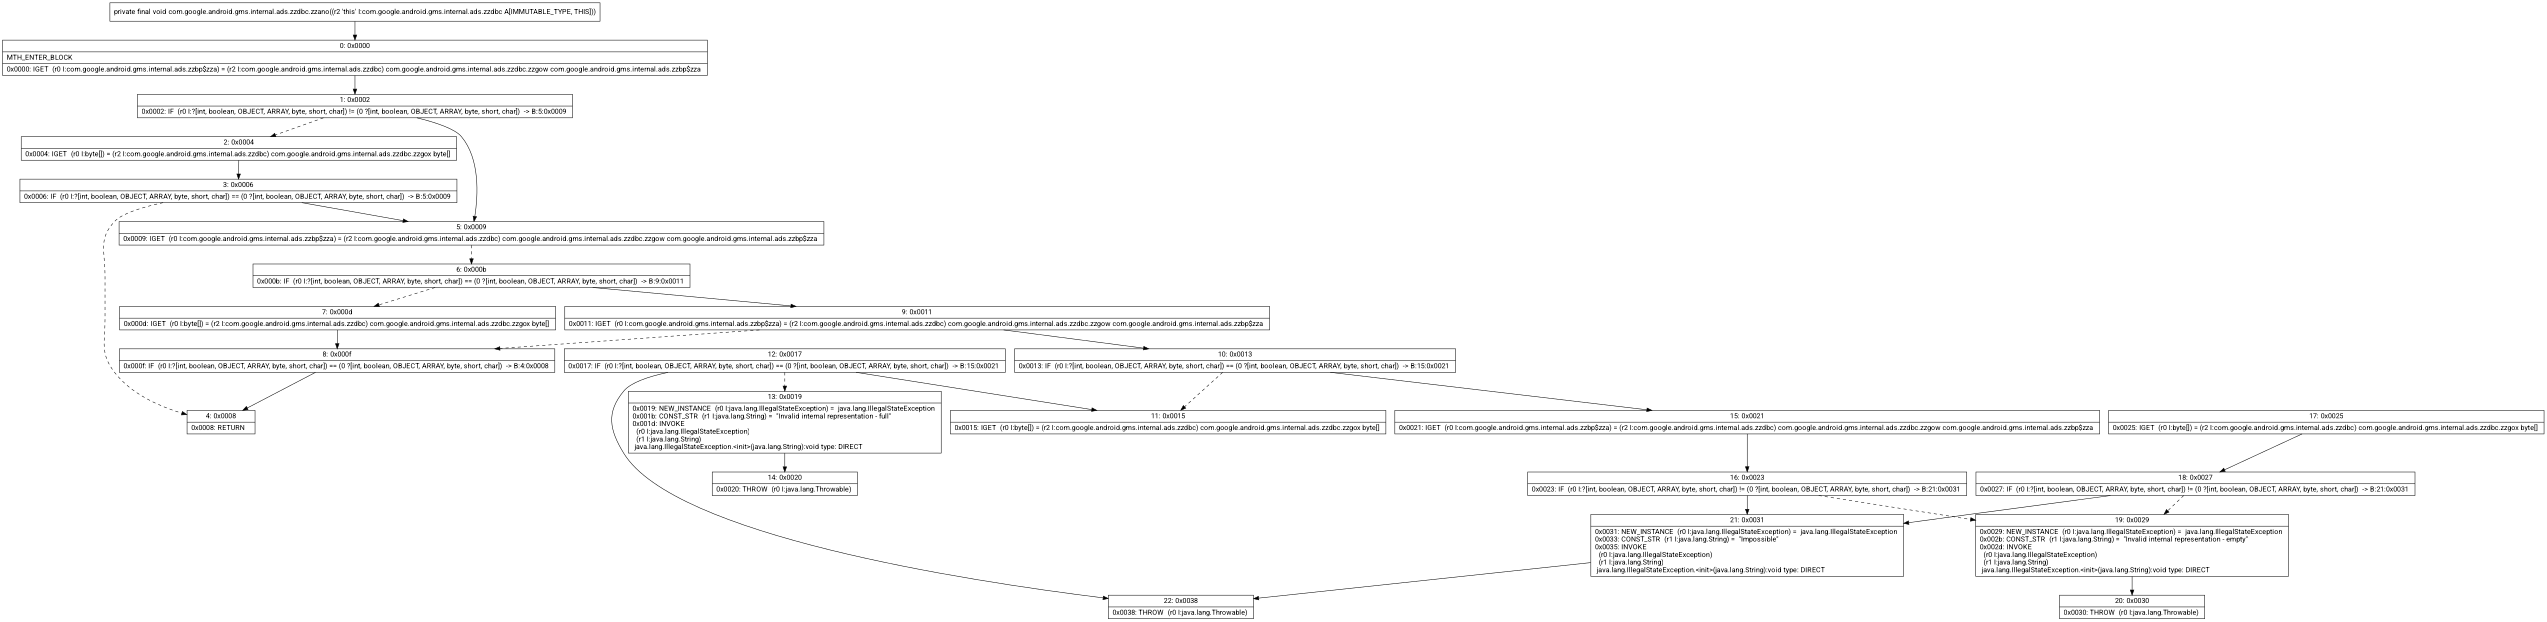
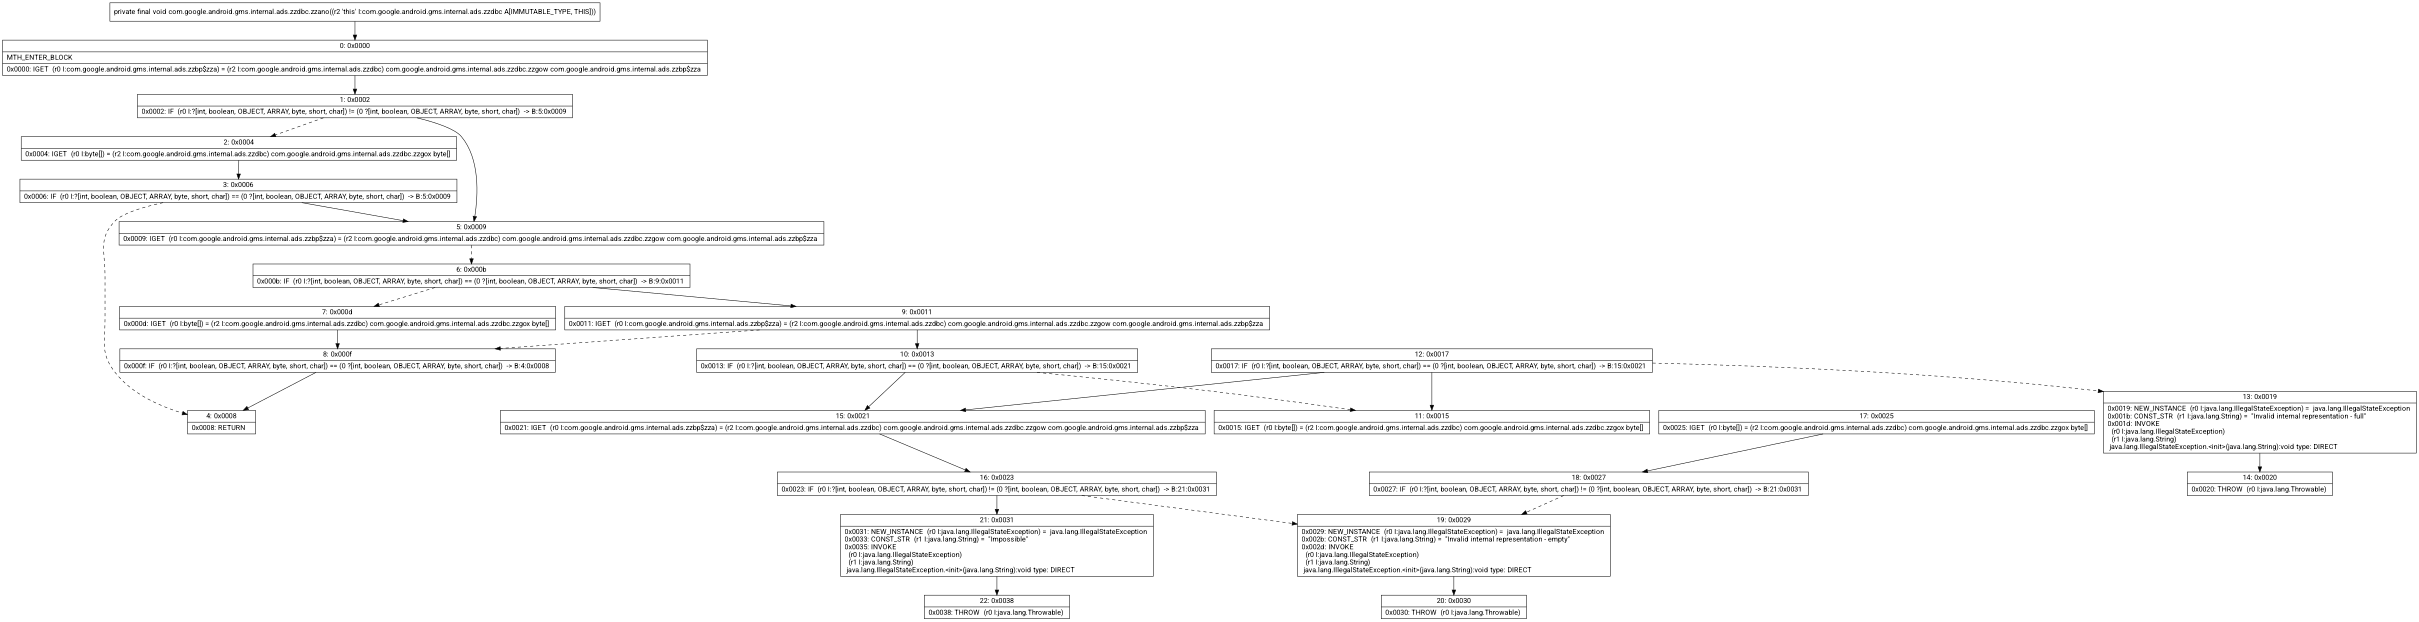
(2010, 509) -> none
(796, 540) -> (1145, 391)
